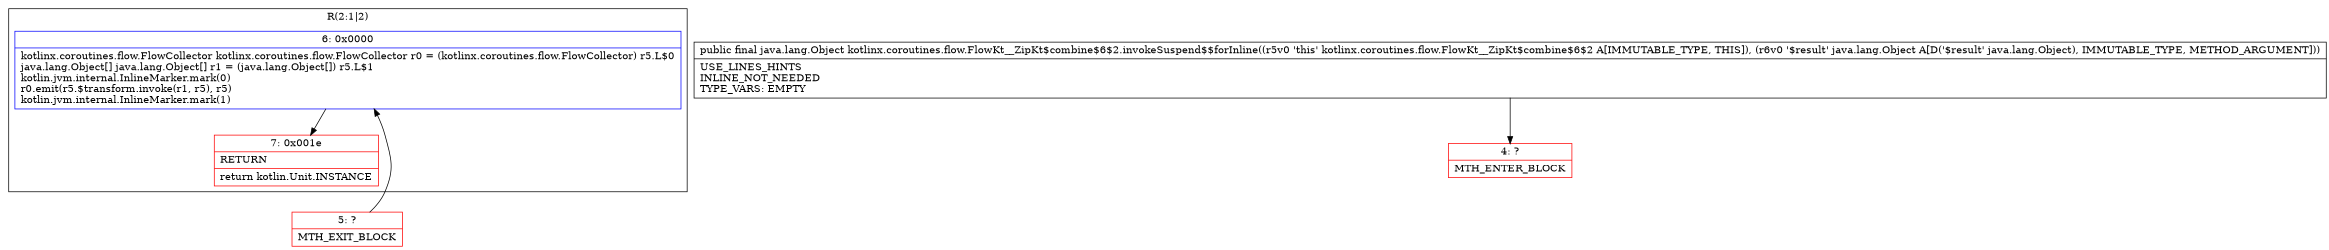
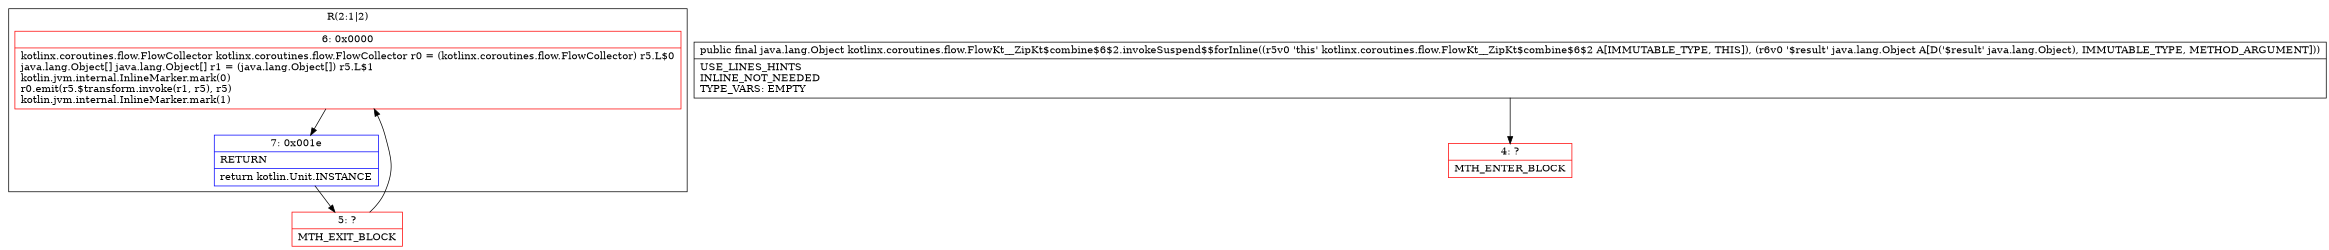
(348, 70) -> (348, 70)
(296, 161) -> (296, 161)
none -> (323, 197)
